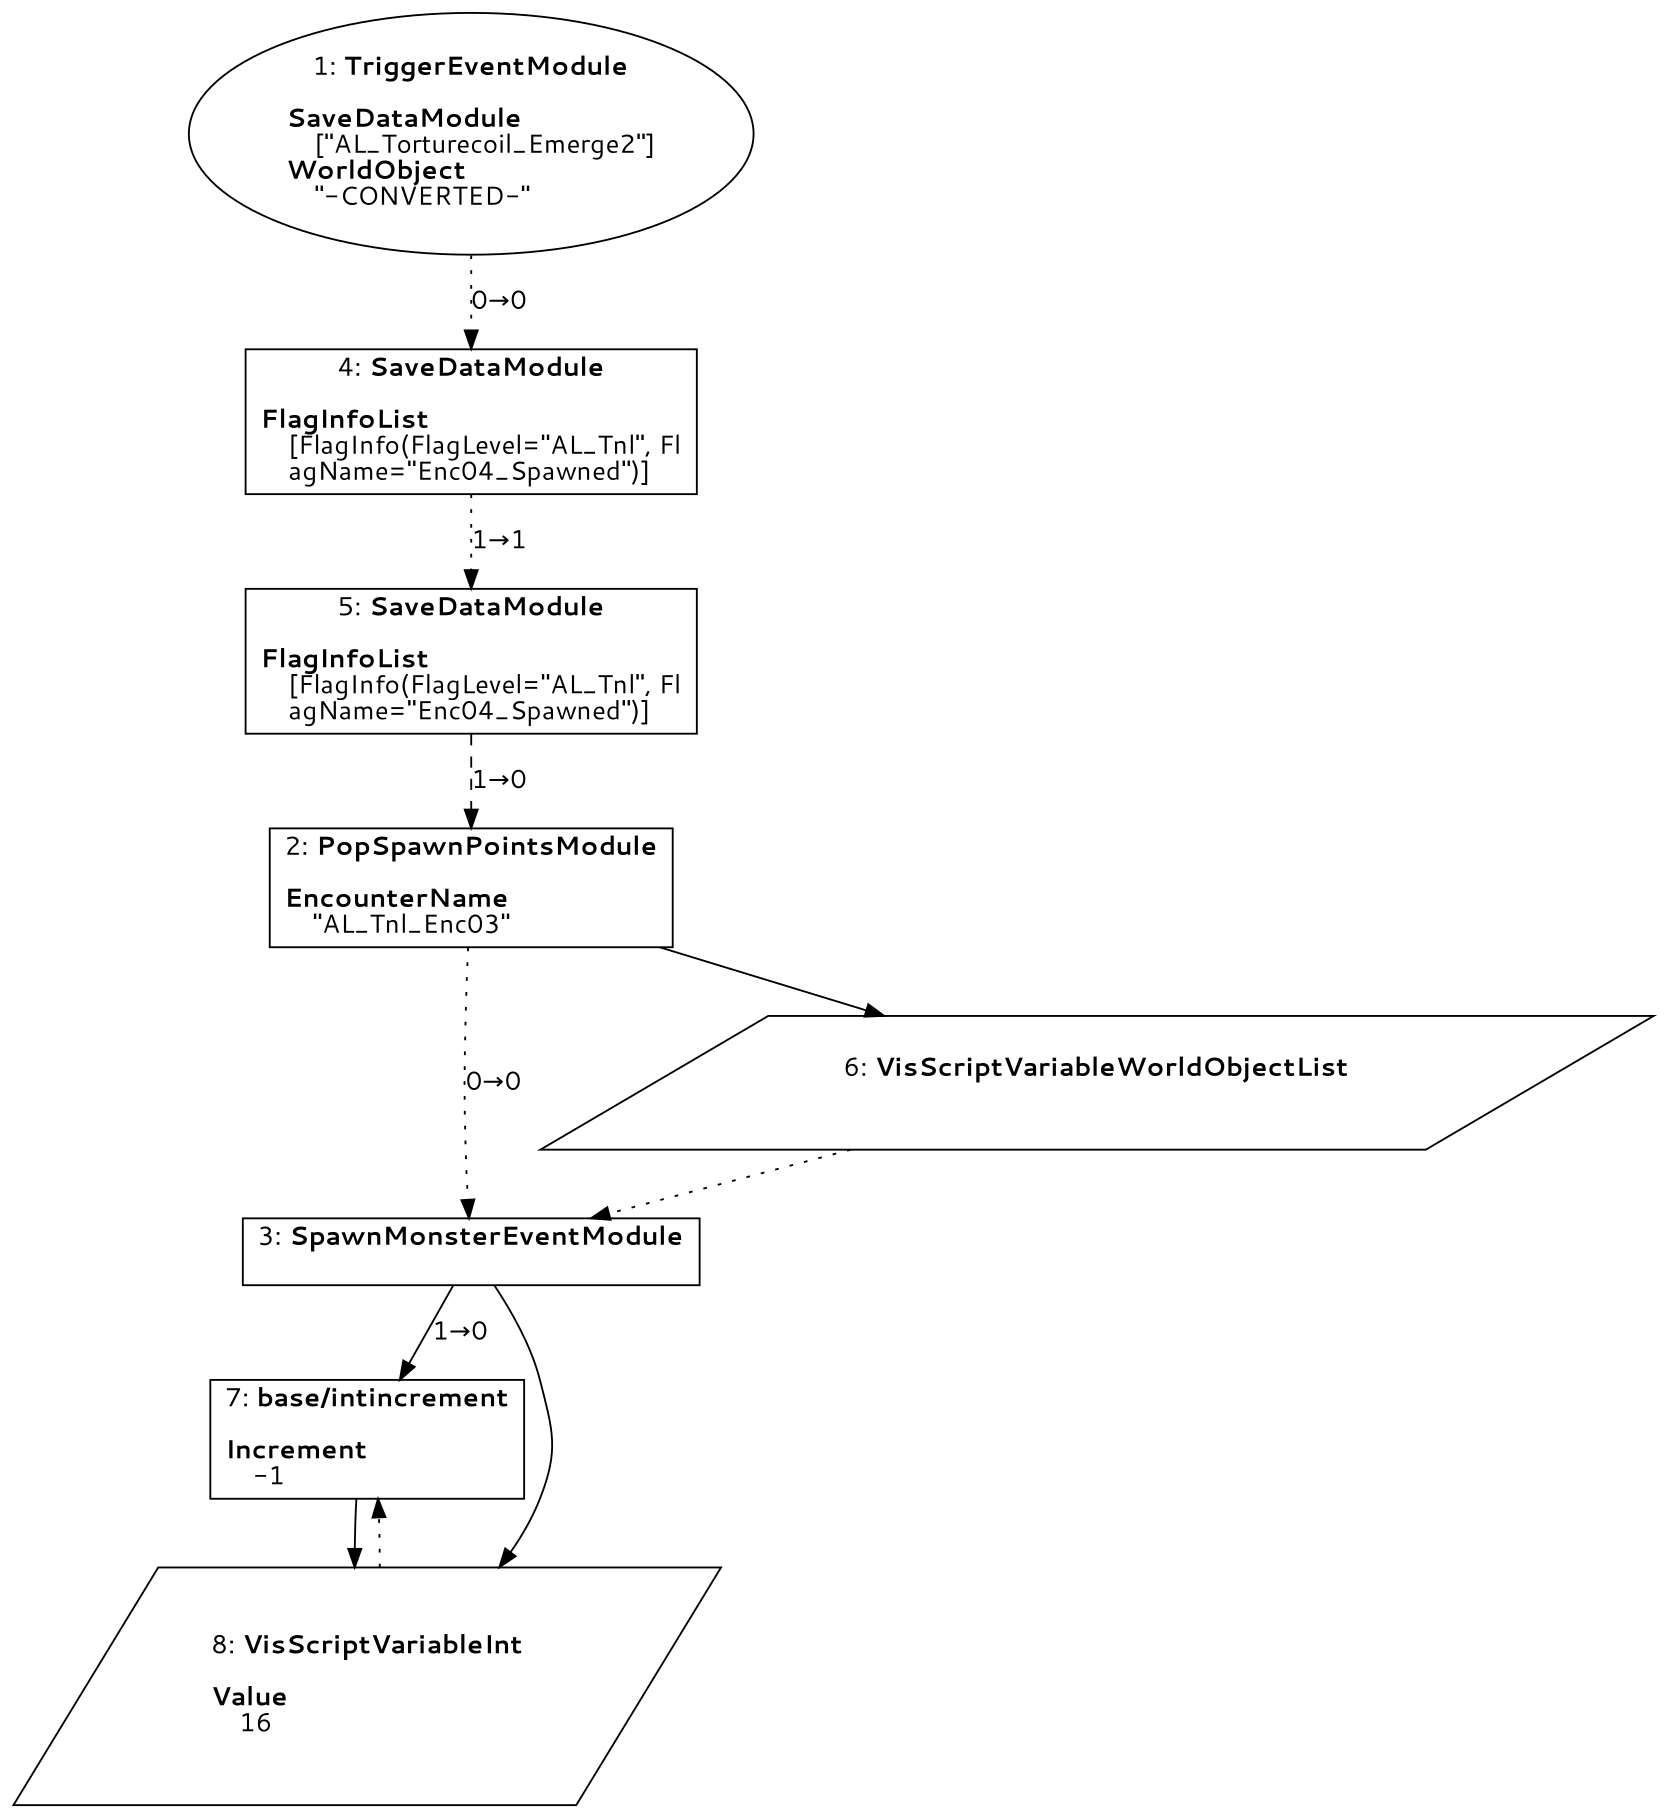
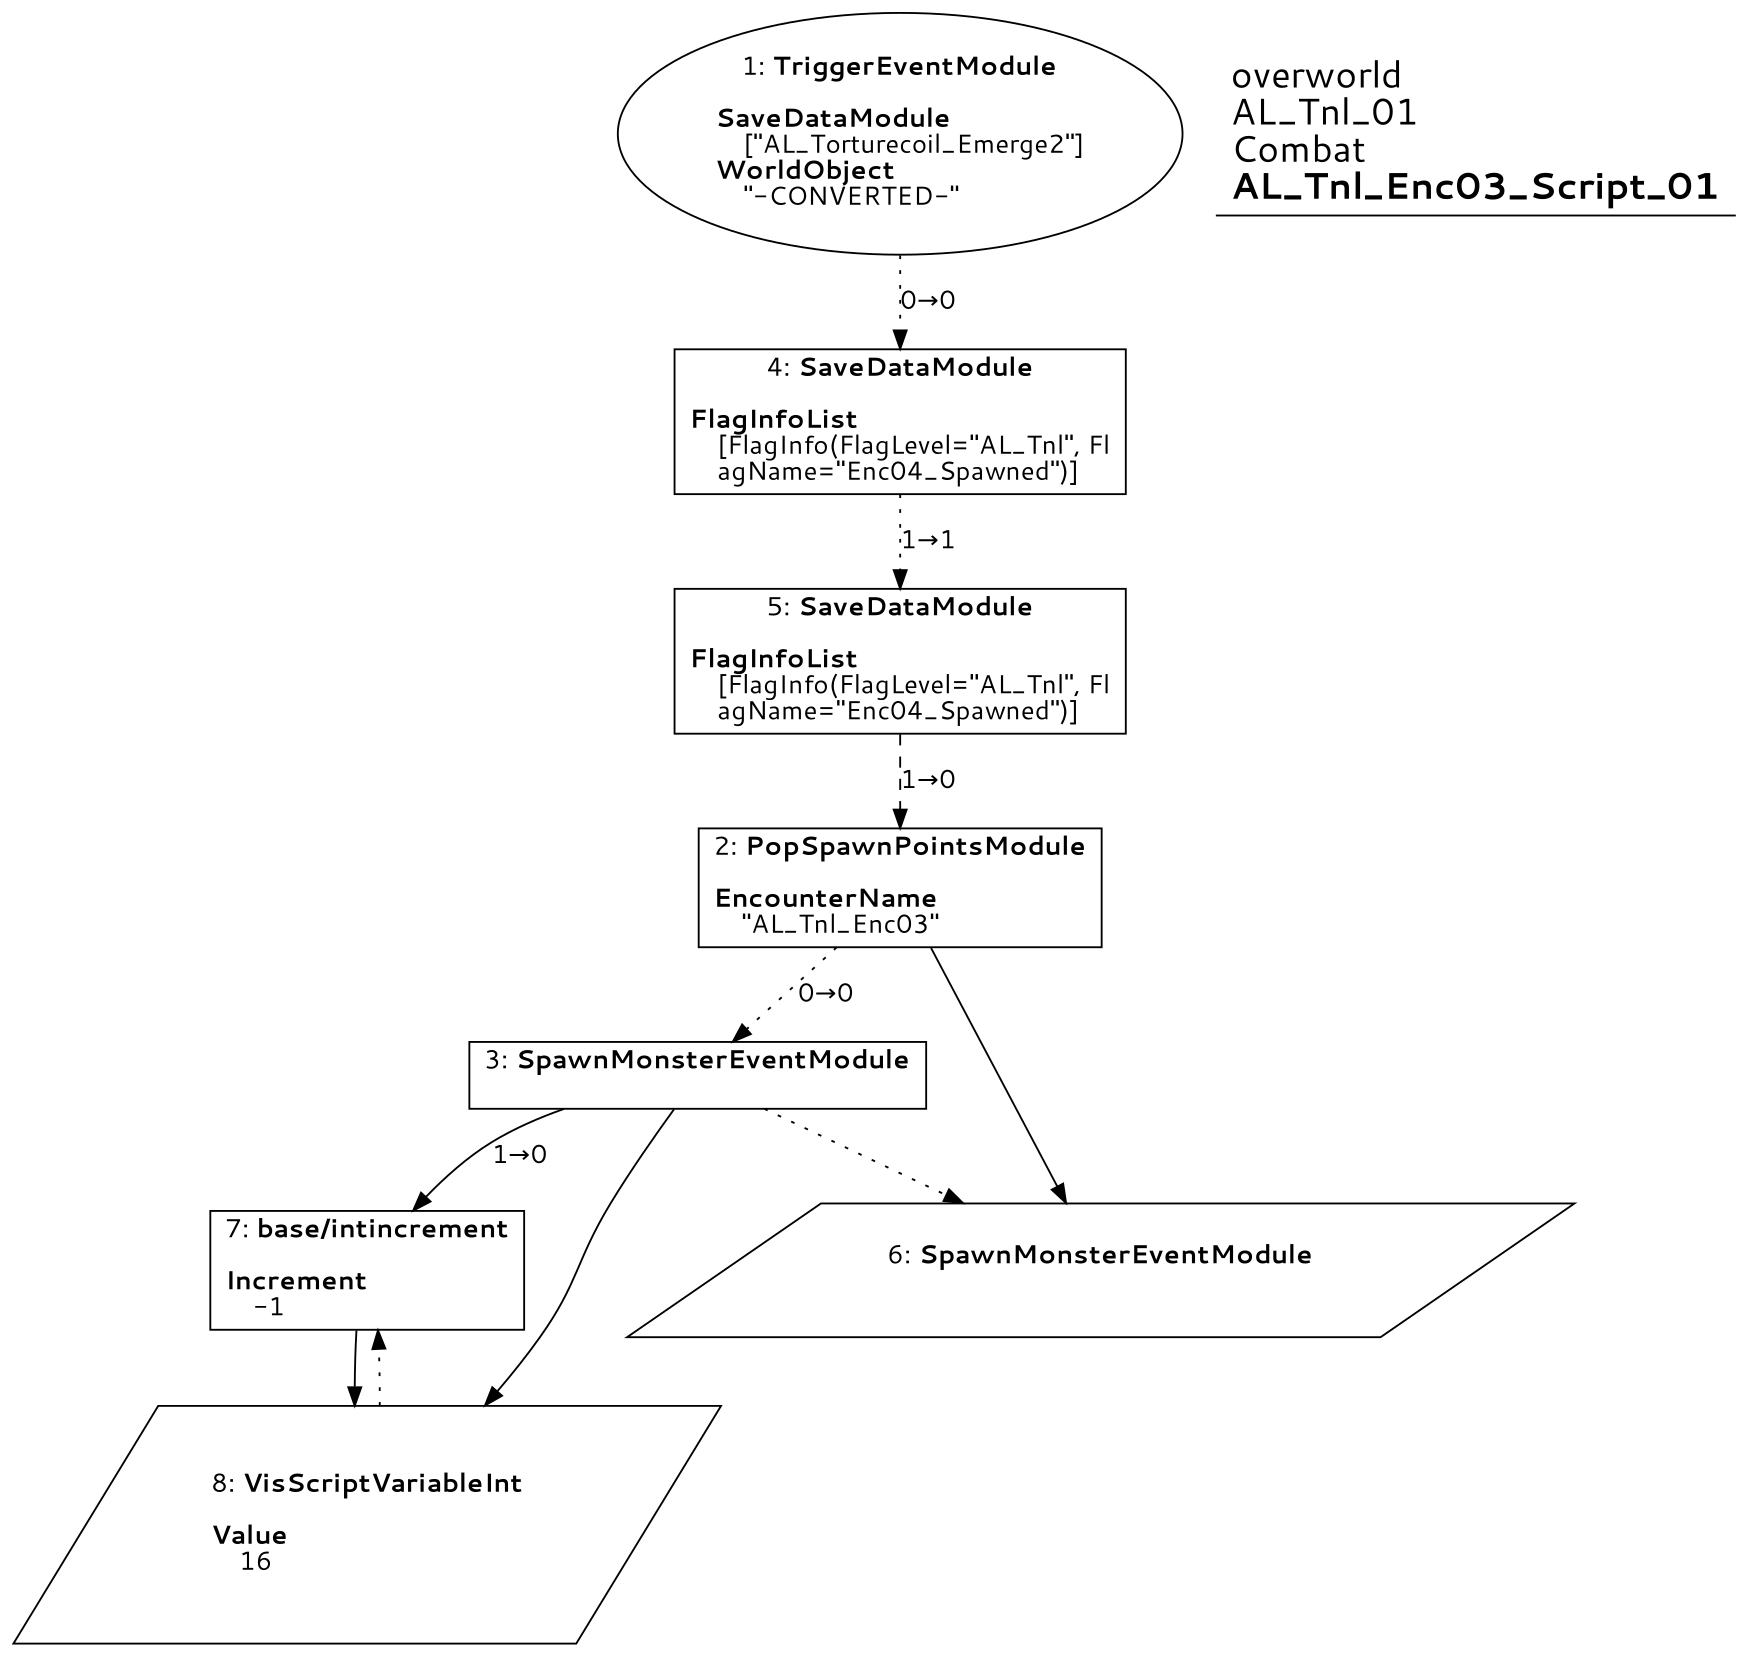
none -> (1476, 134)
(1113, 1068) -> (1117, 1255)
(730, 1182) -> (855, 1152)
